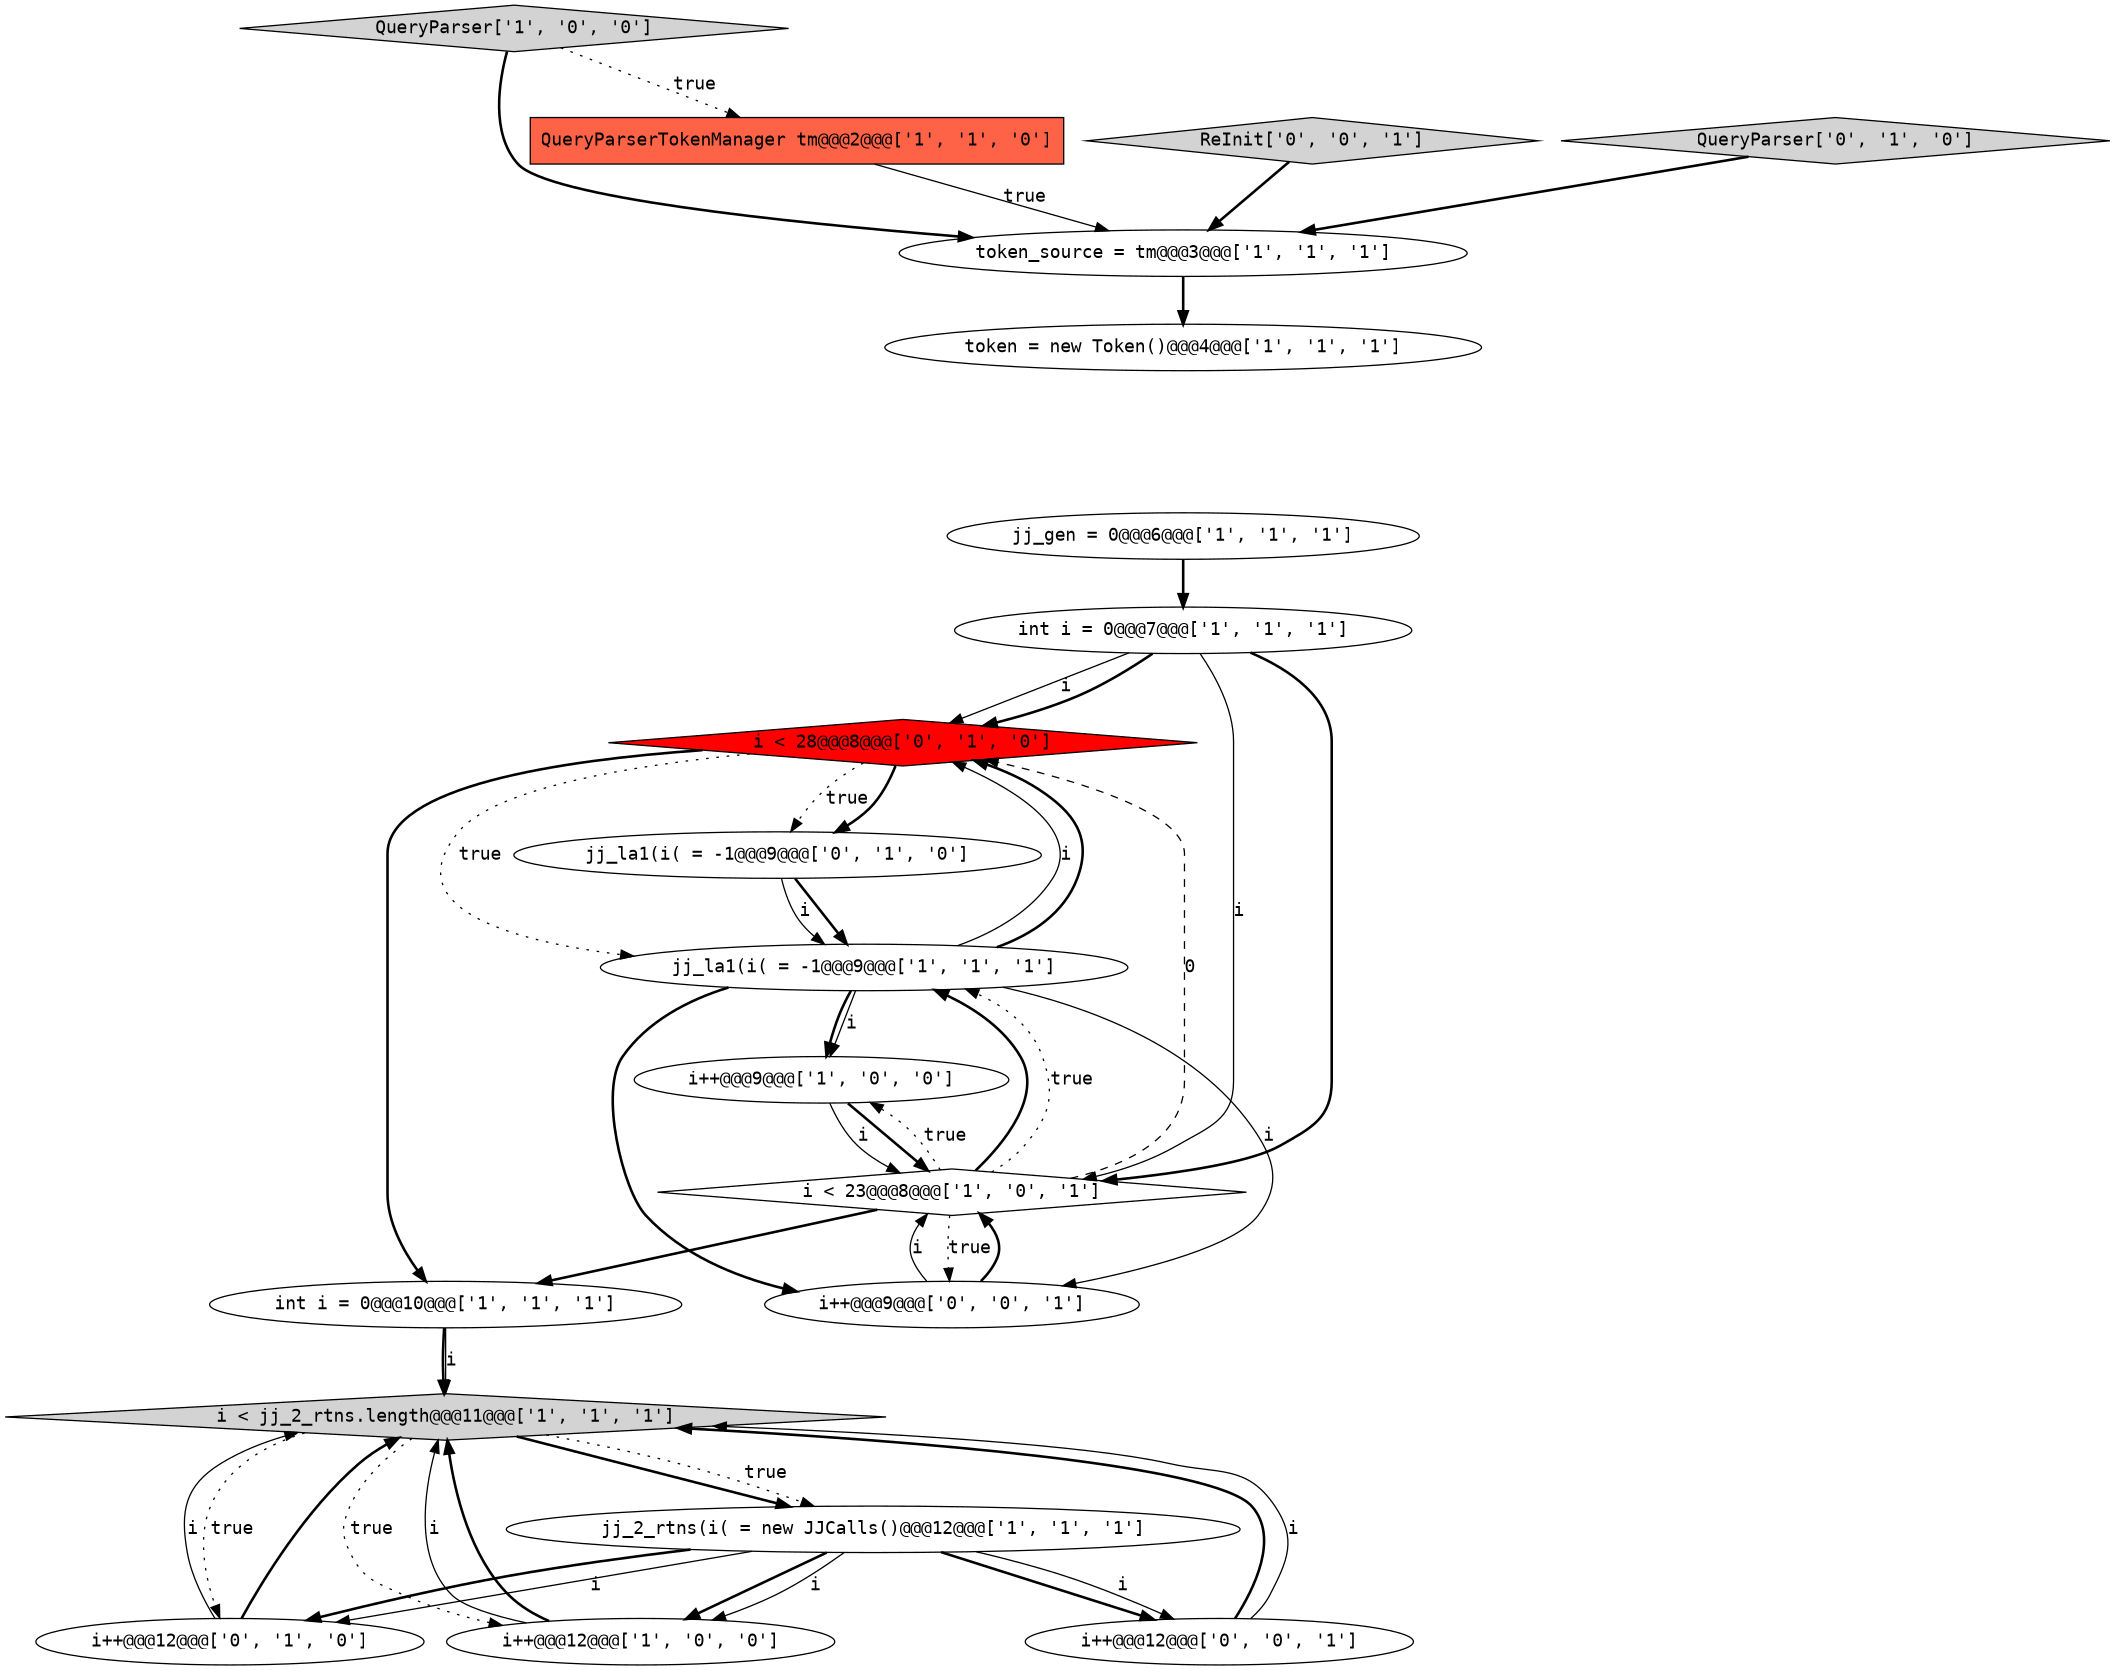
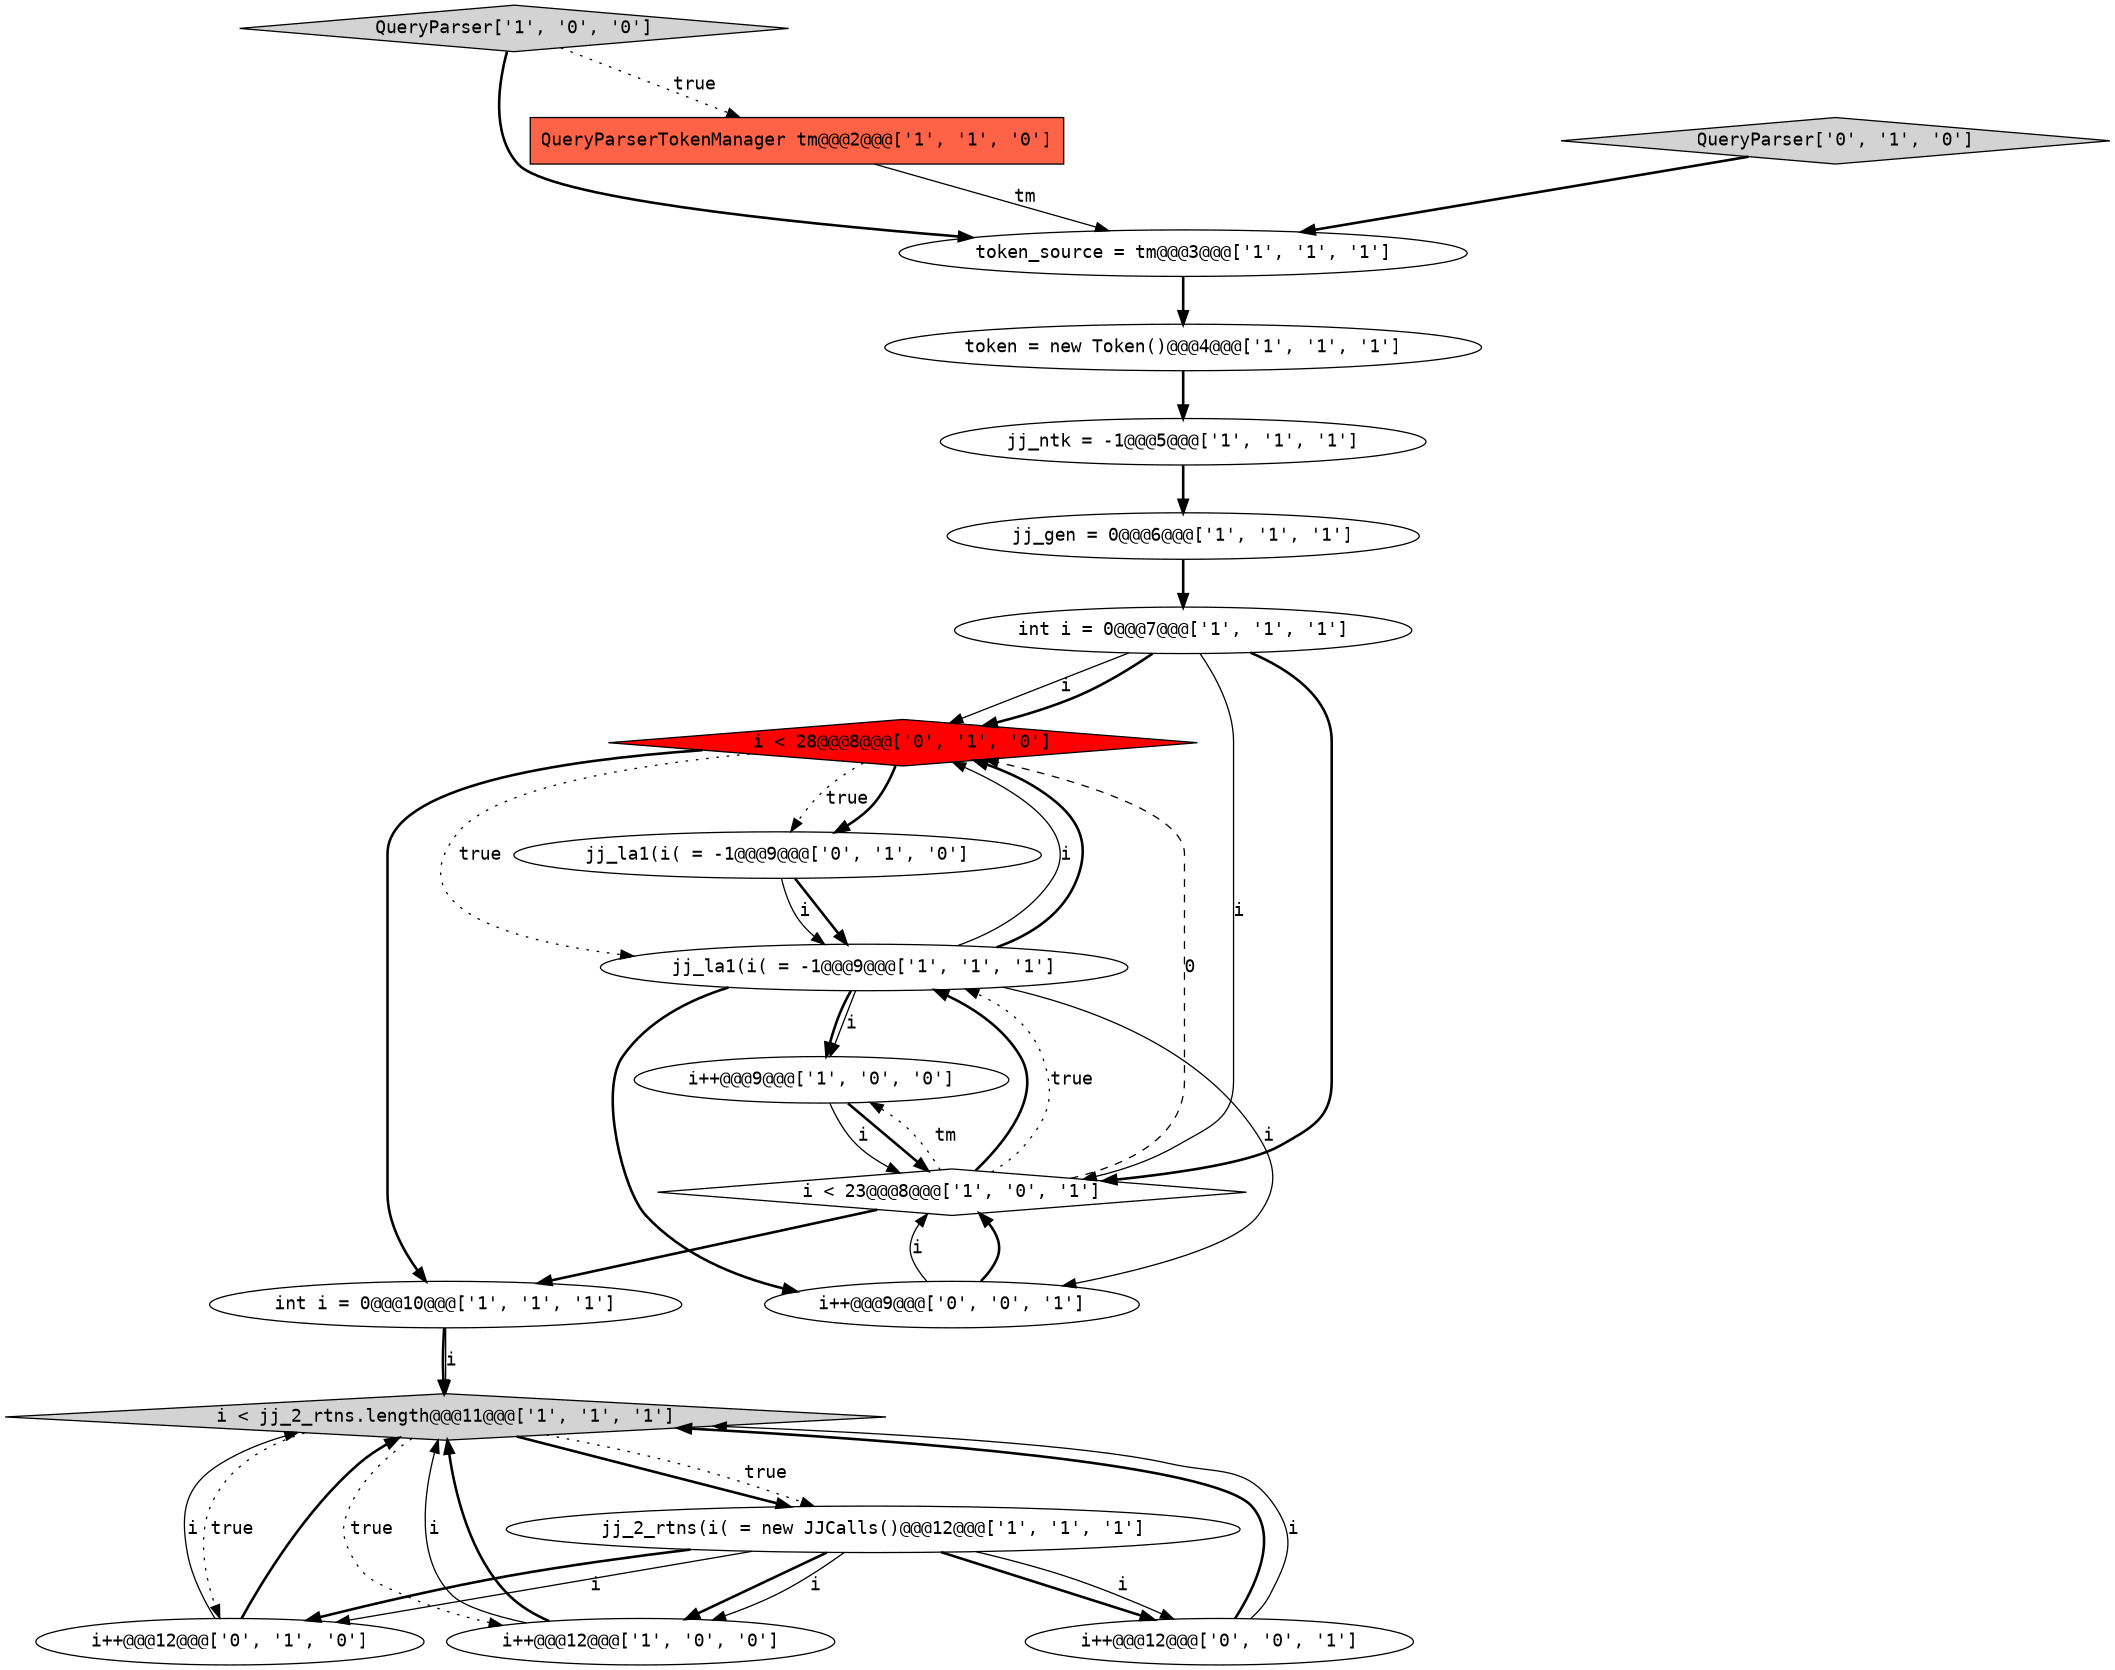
(1312, 141) -> none
(1025, 197) -> (1025, 197)
none -> (1183, 442)
(946, 1136) -> (946, 1136)
(948, 1242) -> none
